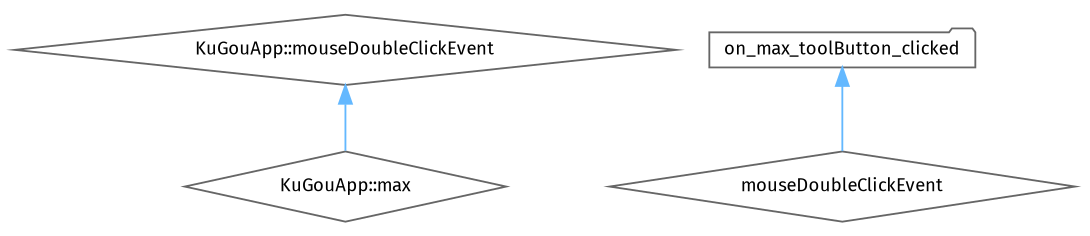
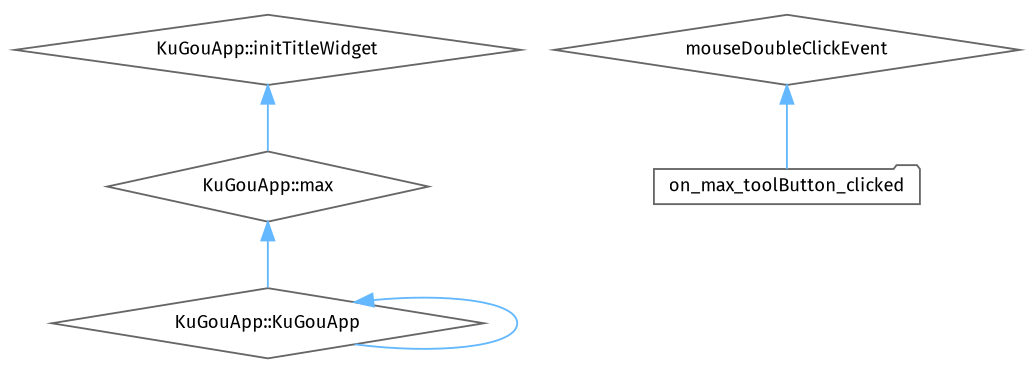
(345, 50) -> (268, 50)
(842, 119) -> (787, 136)
none -> (268, 323)
